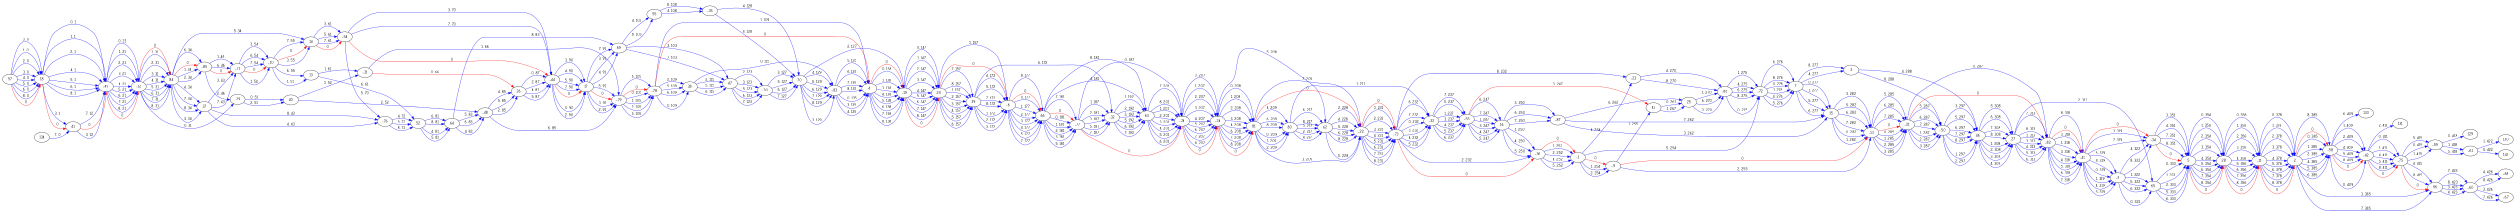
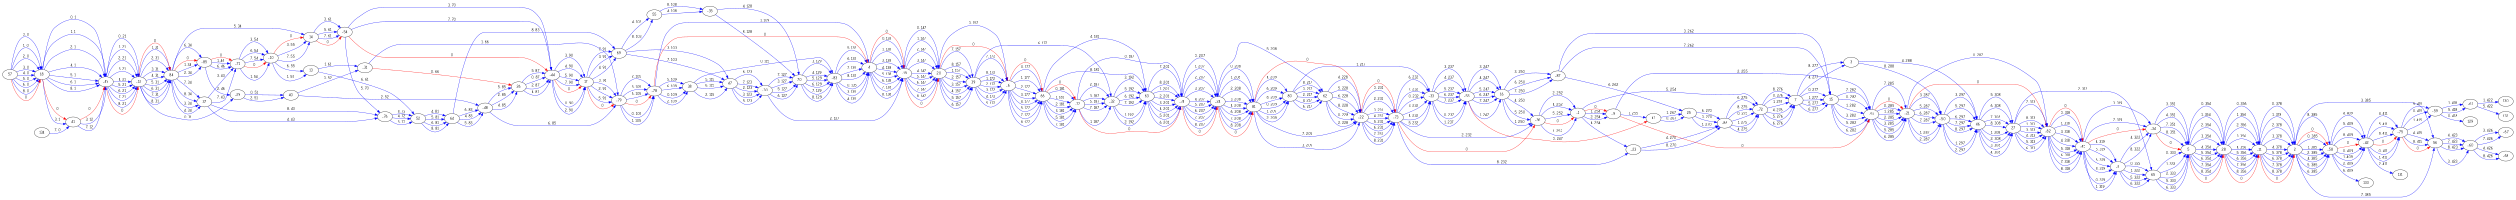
(857, 49) -> (841, 121)
